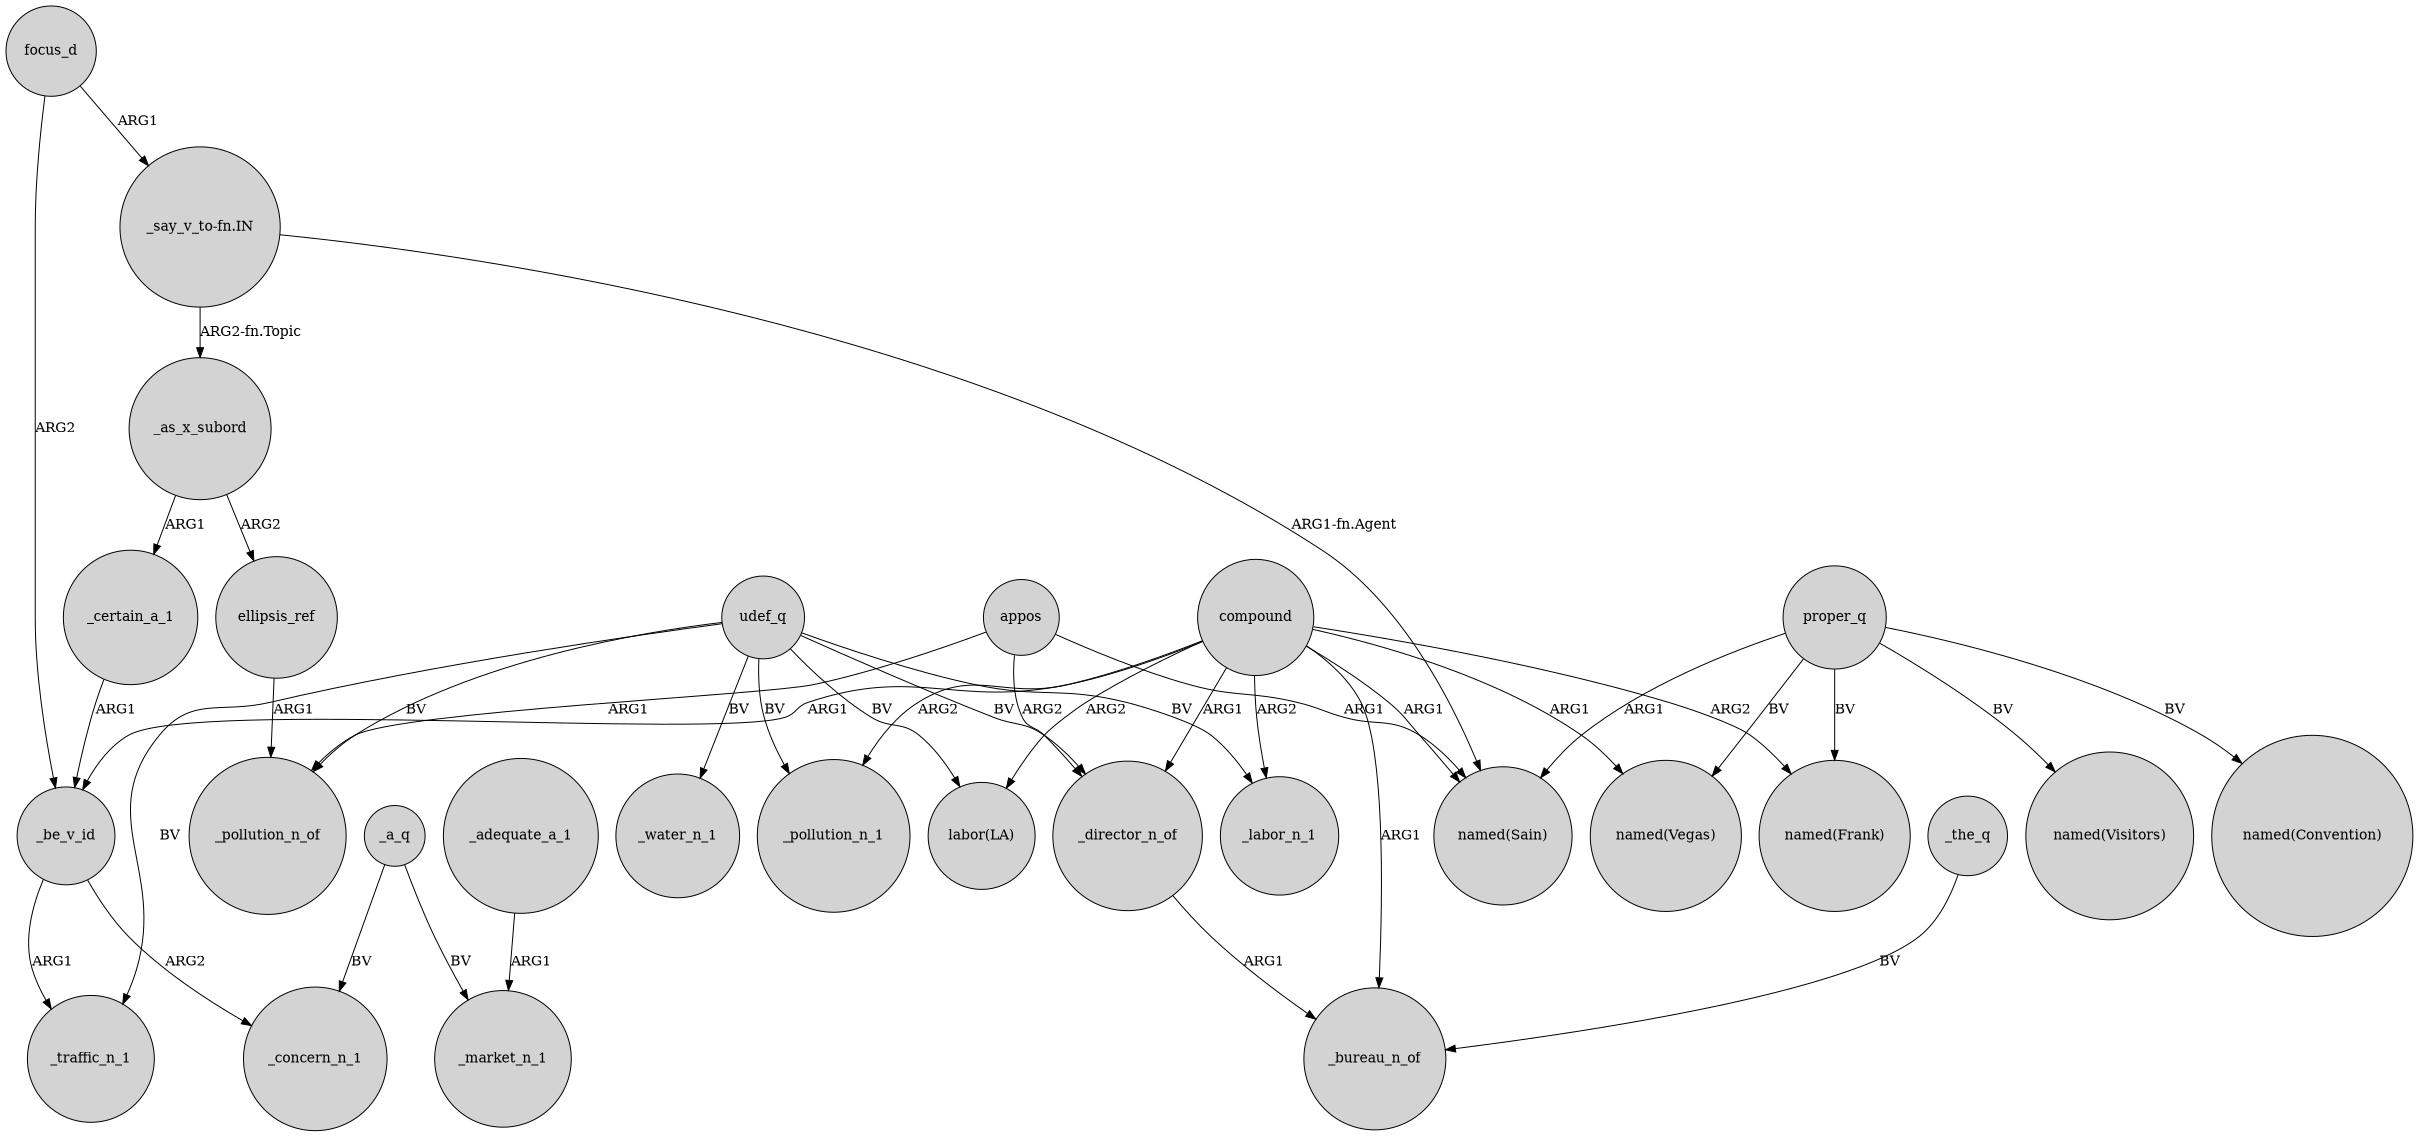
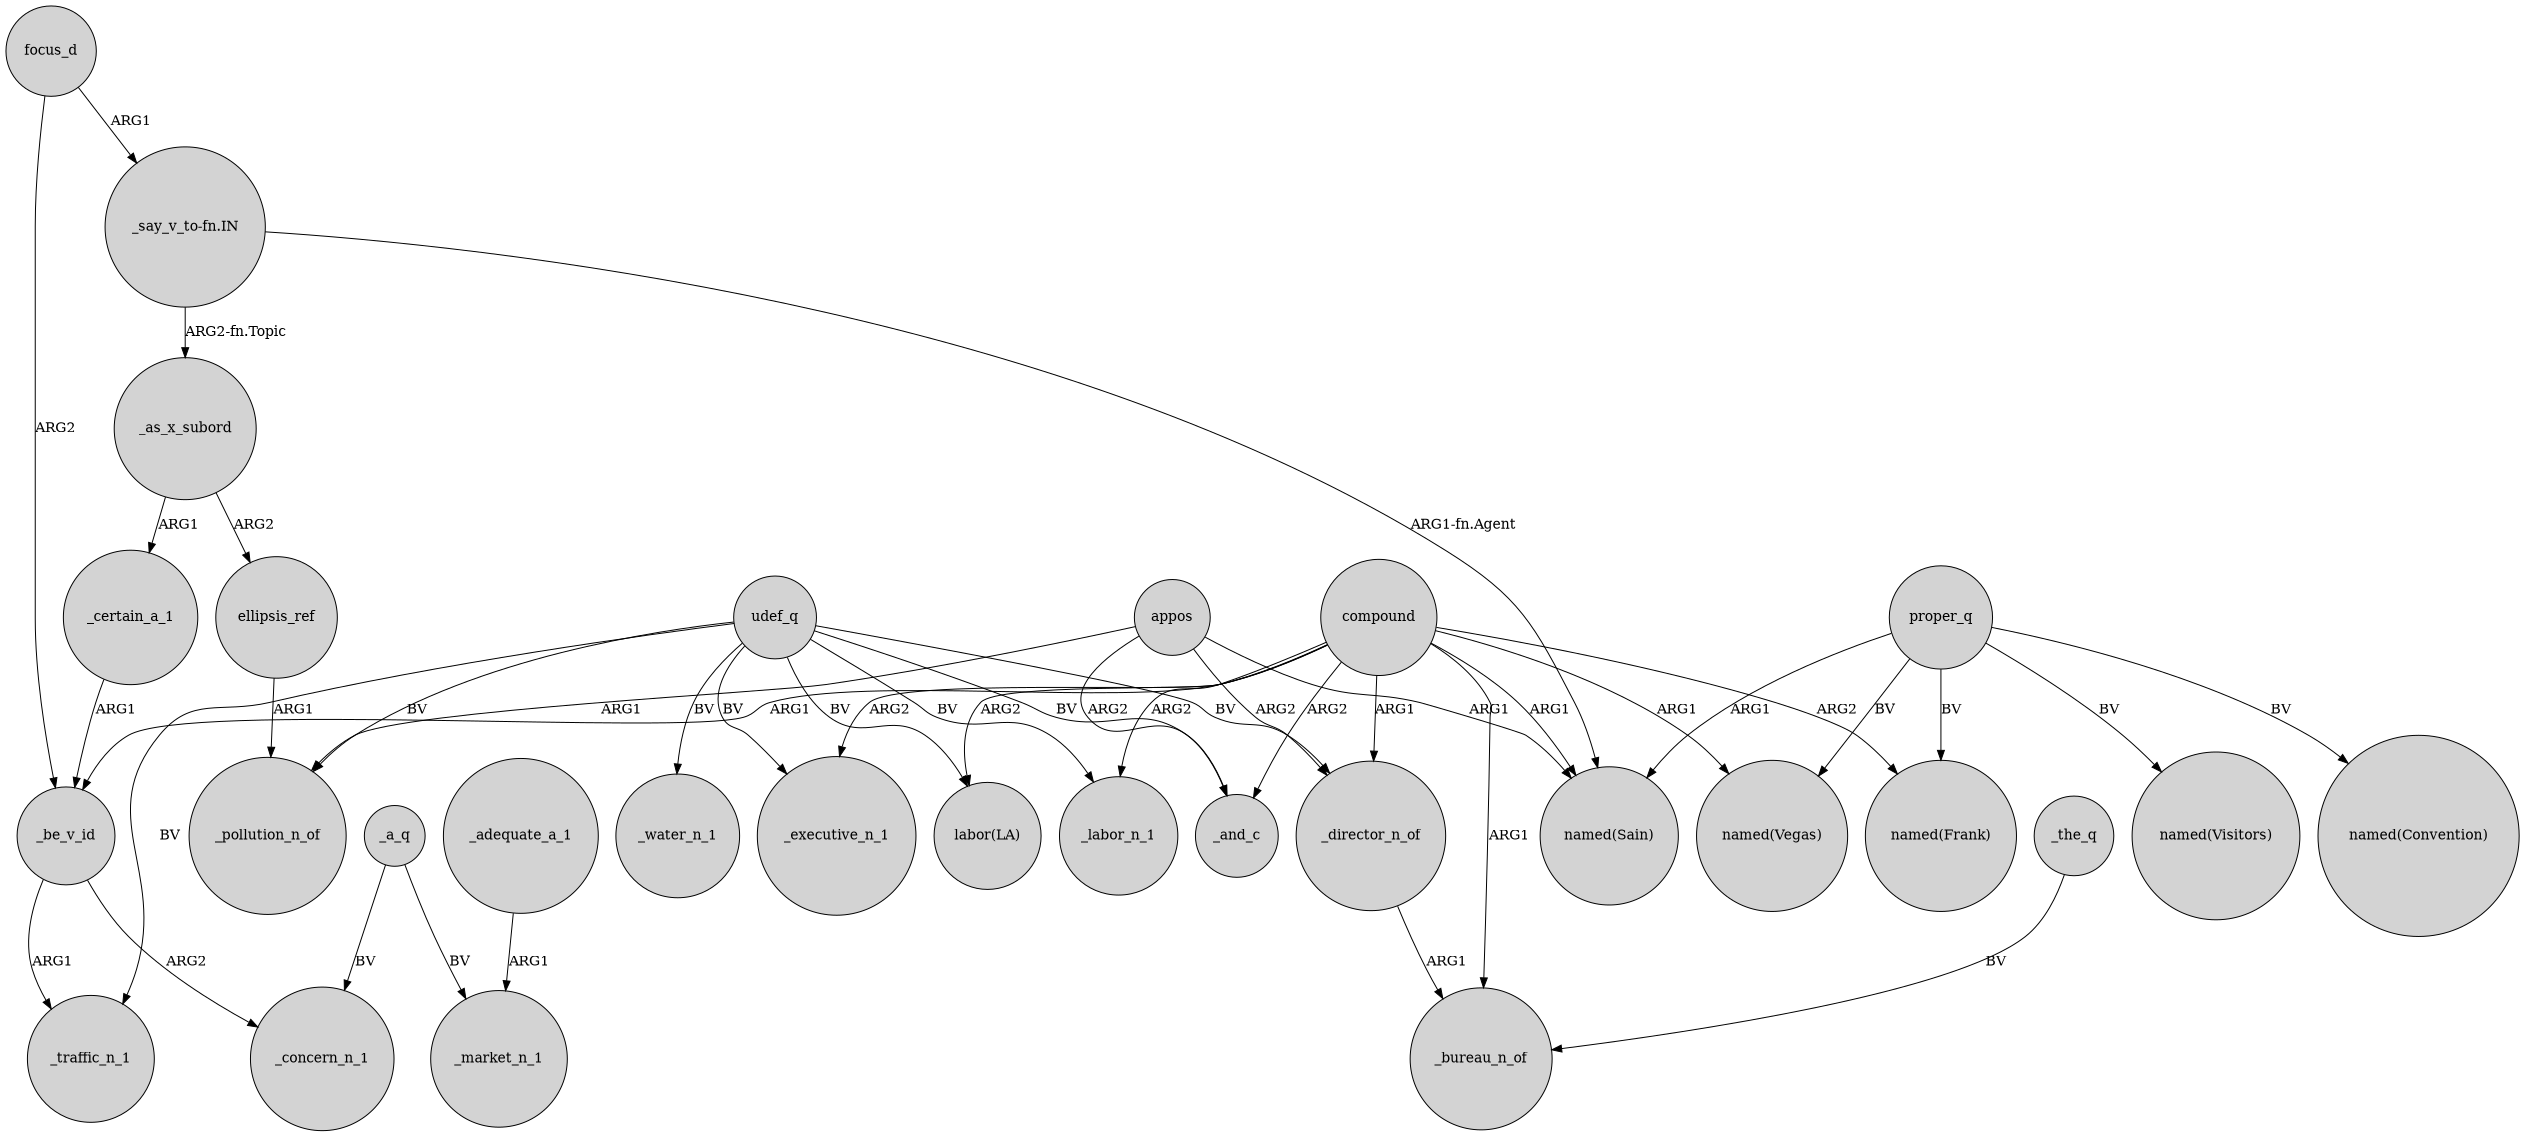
(834, 836) -> (837, 836)
none -> (1237, 836)
